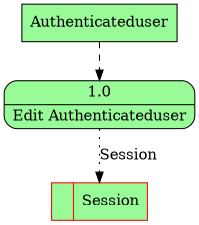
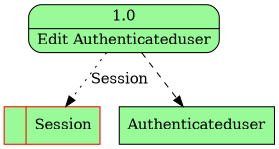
(99, 56) -> (159, 75)
